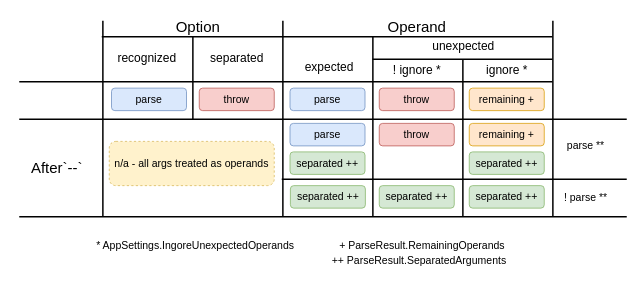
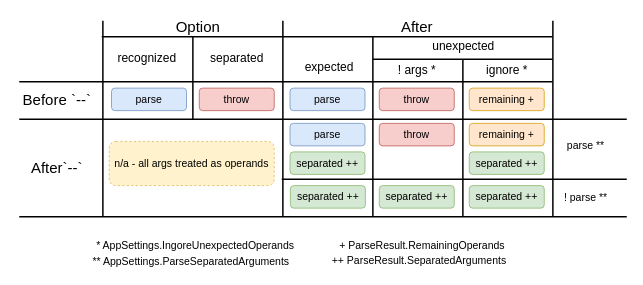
(417, 27) -> (417, 27)
(417, 70) -> (417, 70)
none -> (57, 99)
none -> (193, 261)
